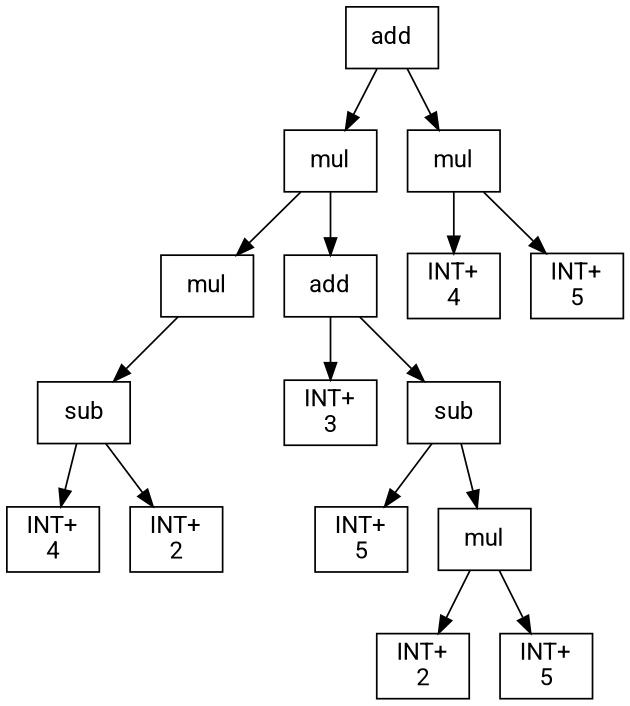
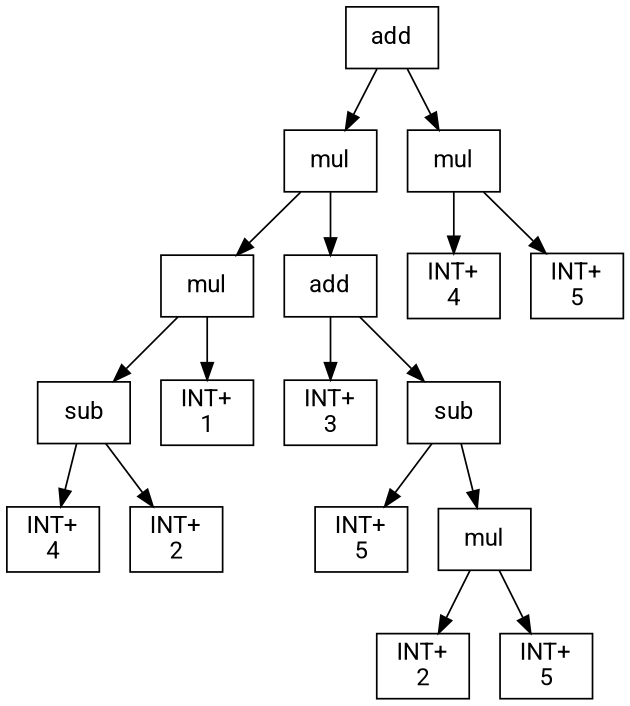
none -> (207, 413)
